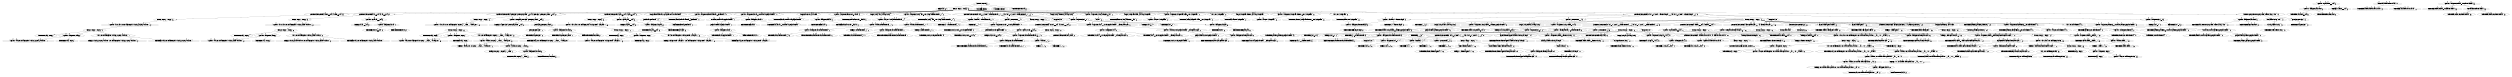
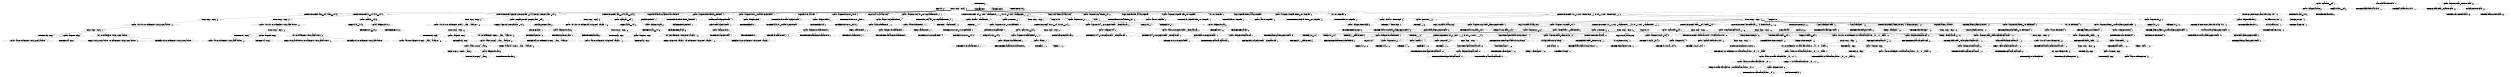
none -> (1583, 46)
